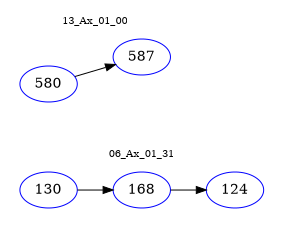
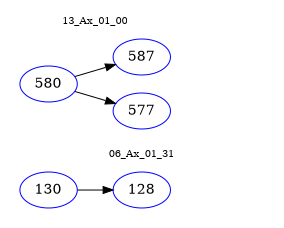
none -> (142, 111)
(142, 190) -> (142, 190)
(235, 190) -> none
